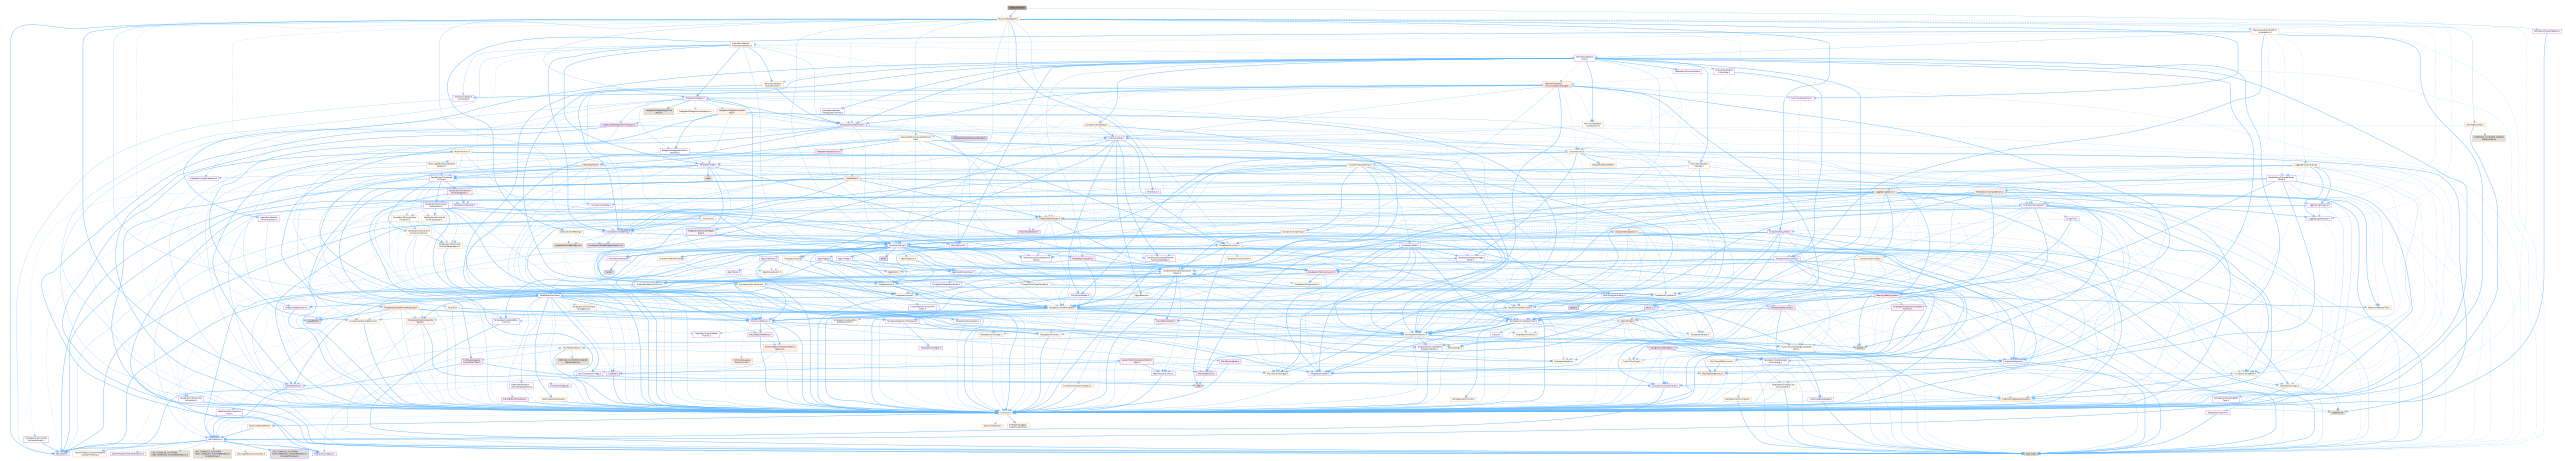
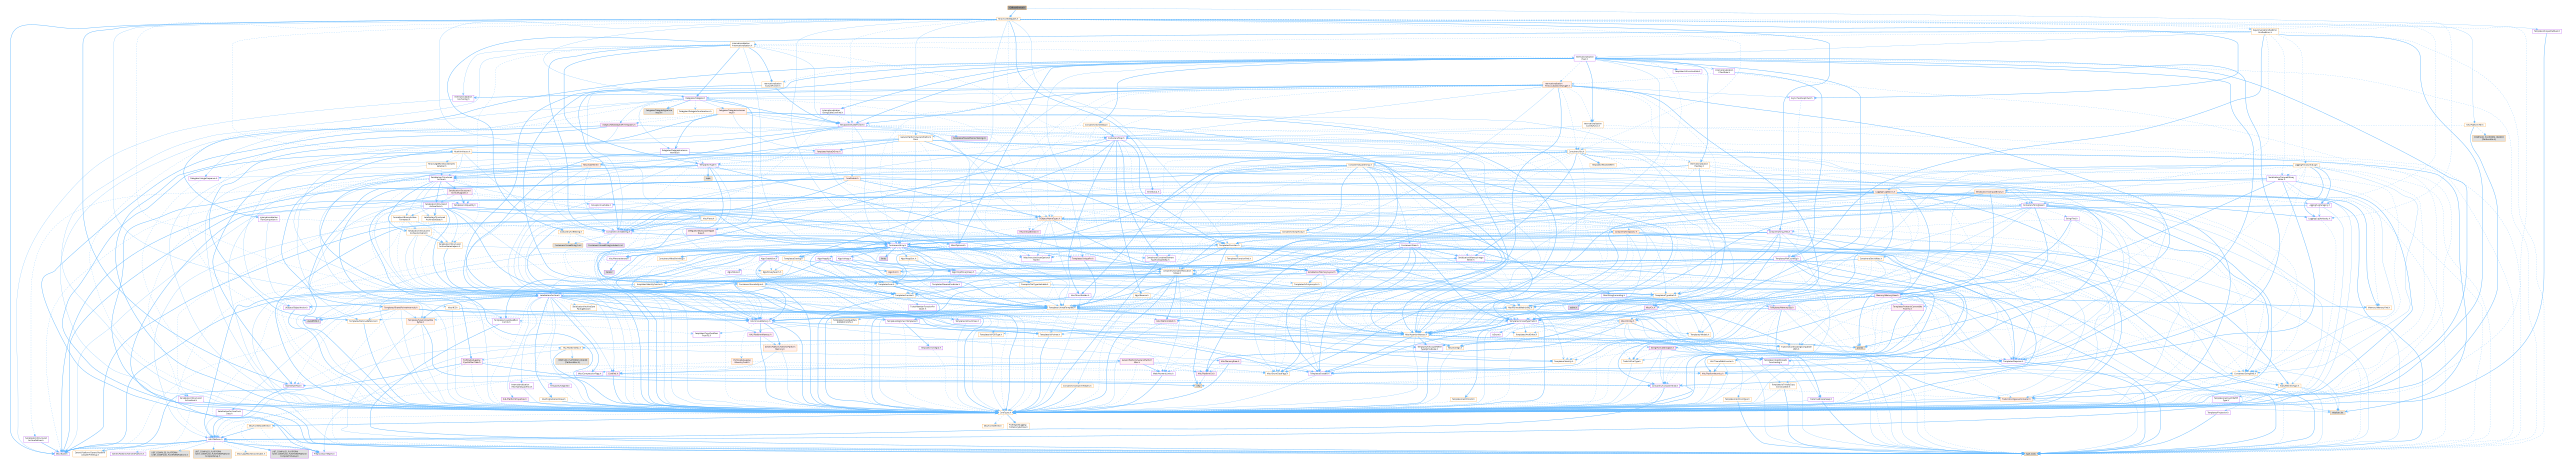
(720, 138) -> (770, 142)
(373, 308) -> (373, 308)
